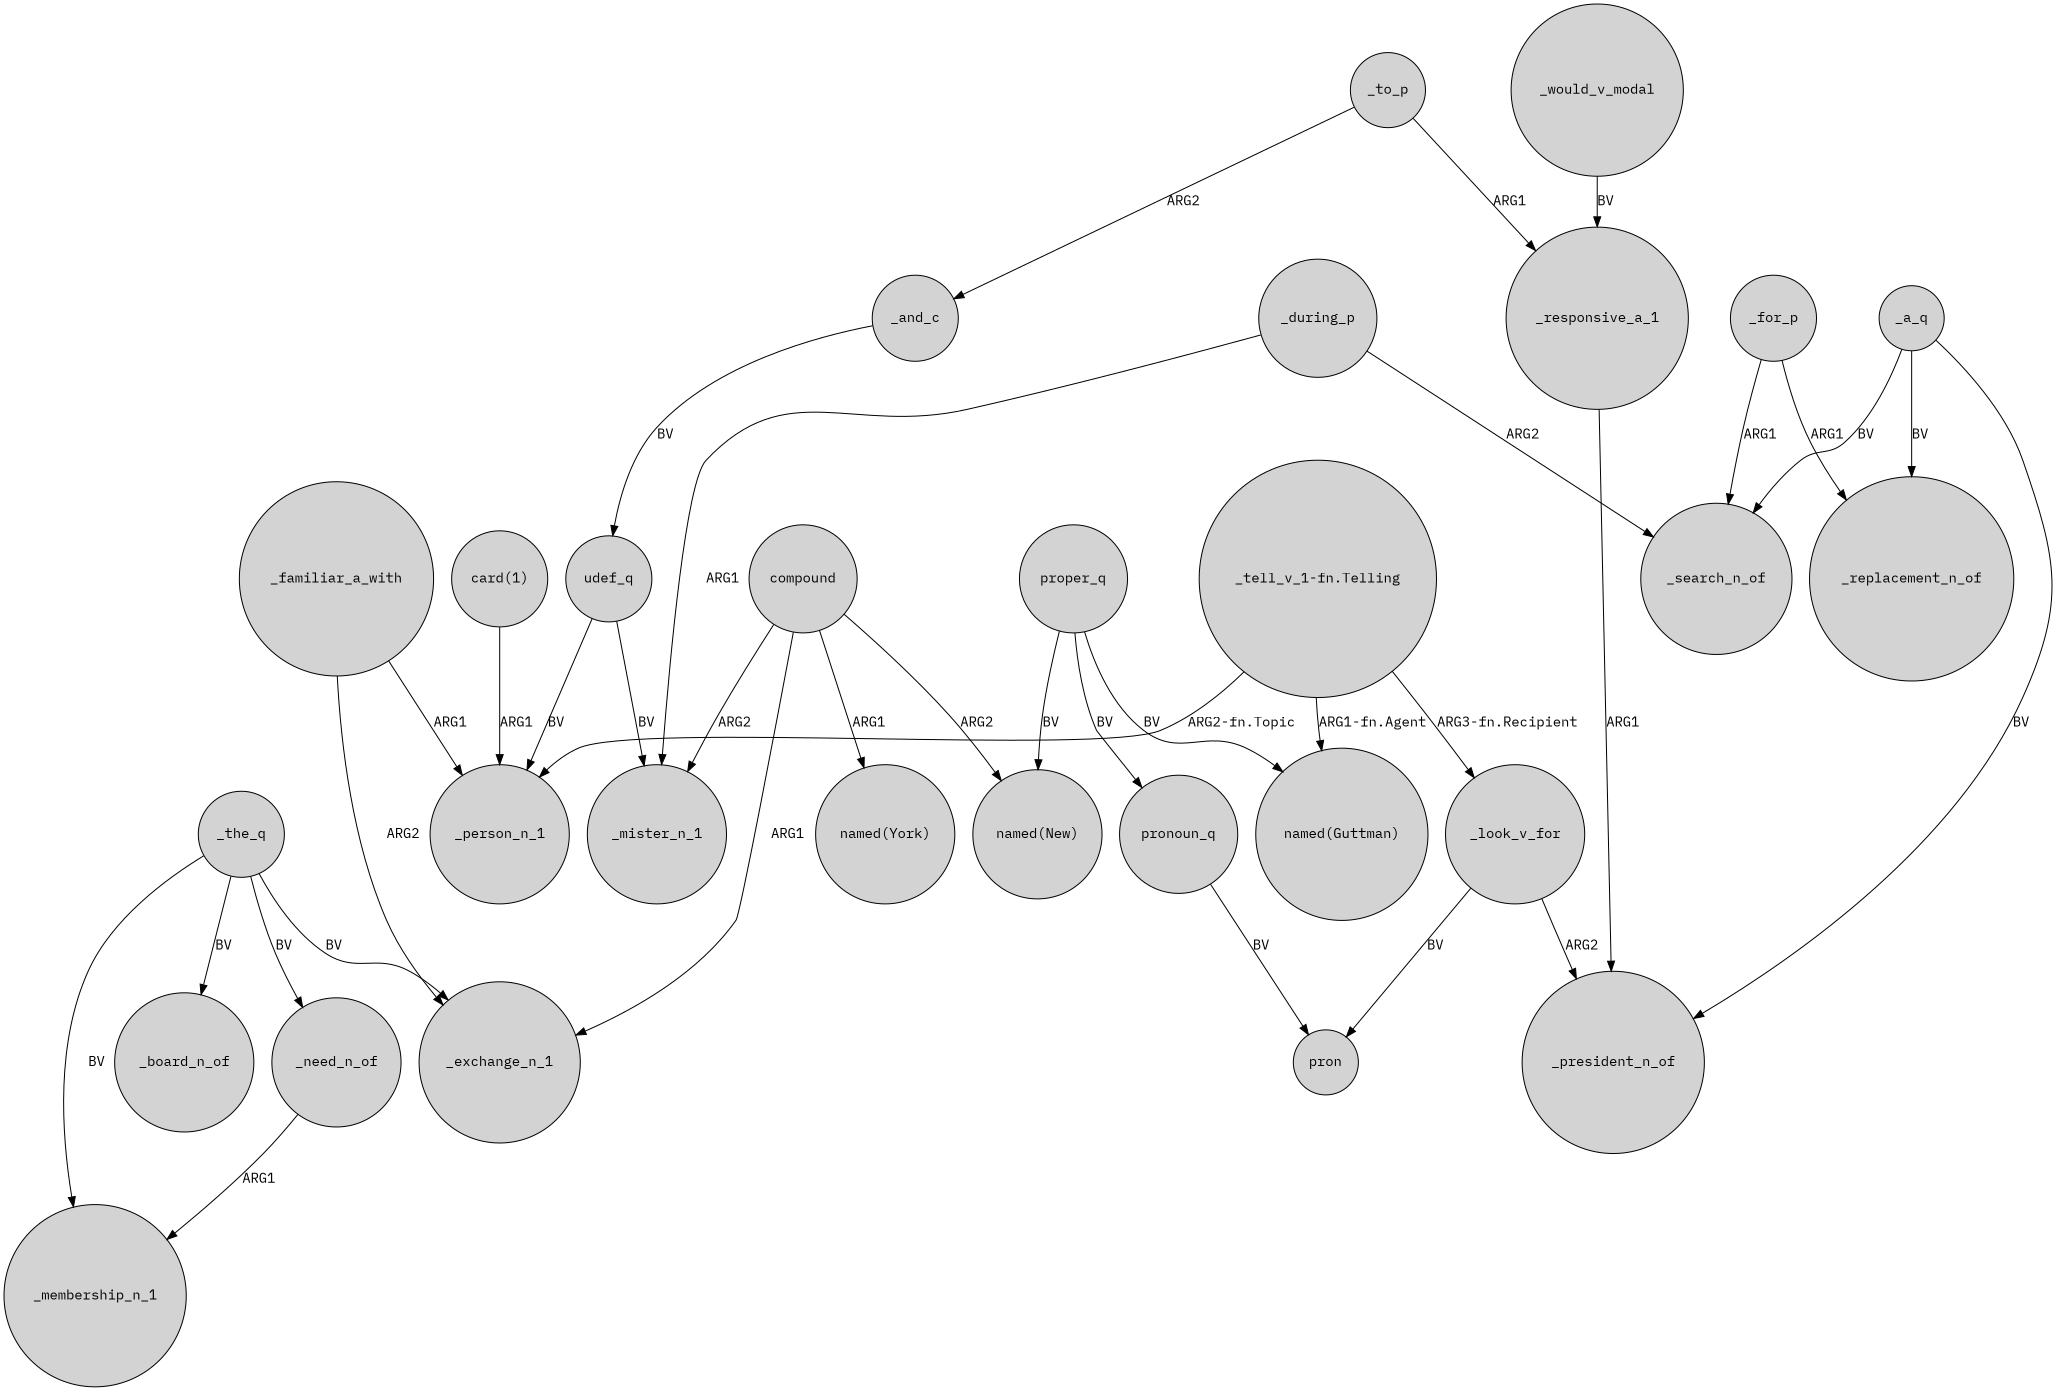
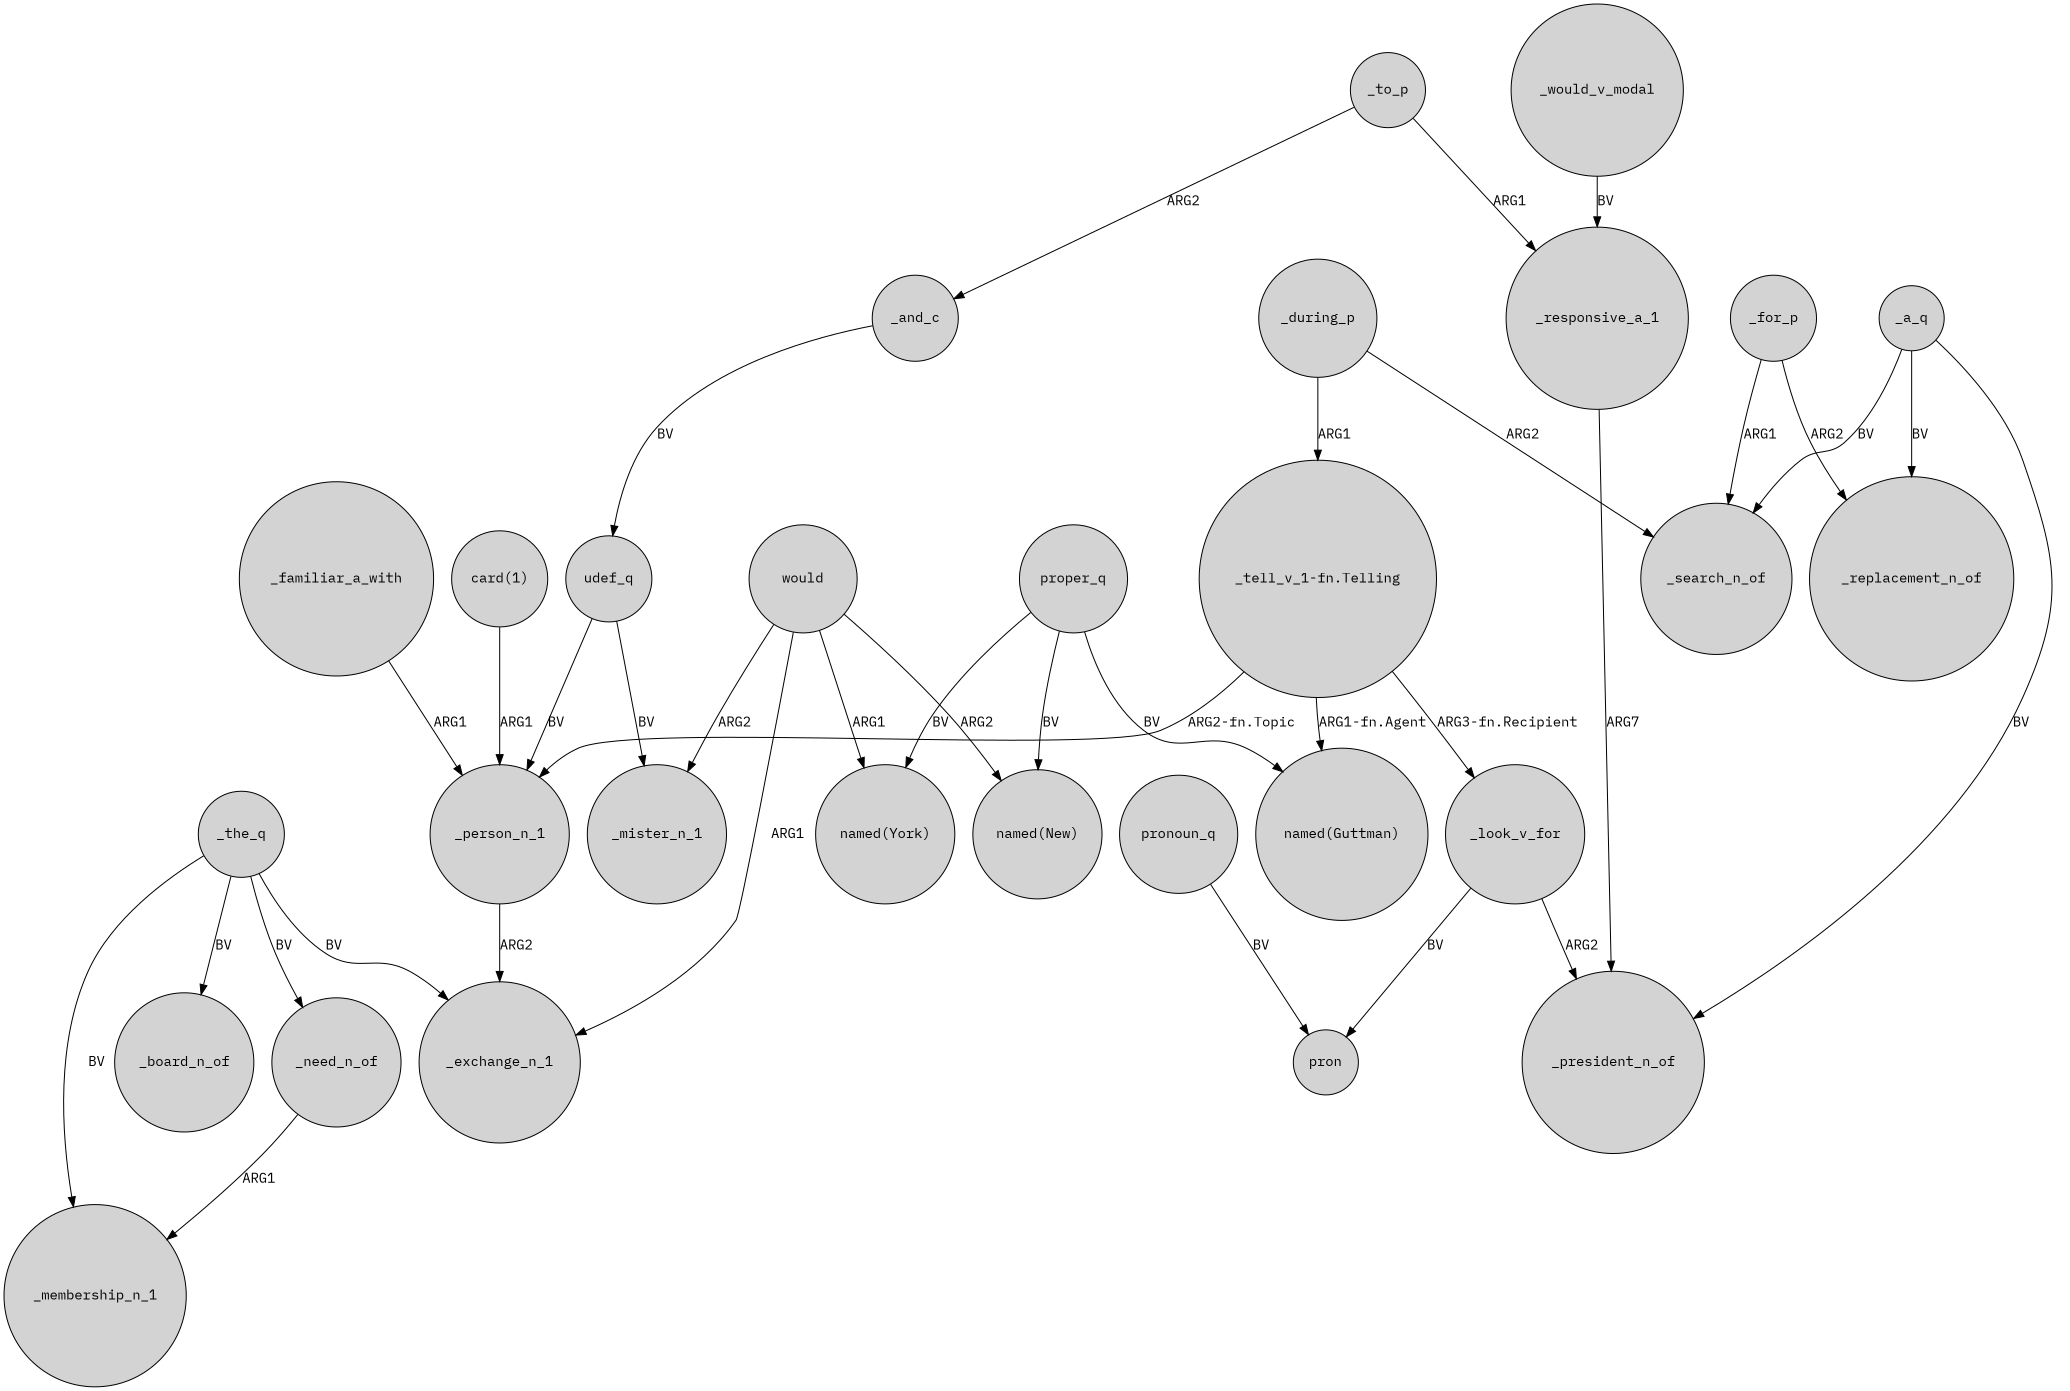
(832, 413) -> (1318, 414)
(1828, 435) -> (1828, 435)
(803, 579) -> (803, 579)
(1090, 713) -> (962, 678)
(1623, 723) -> (1623, 723)
(362, 845) -> (500, 938)
